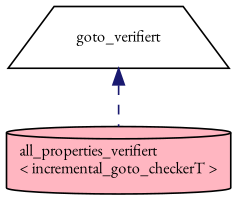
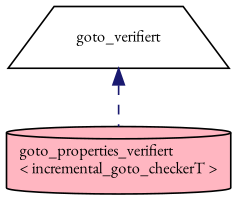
(119, 160) -> (119, 160)
